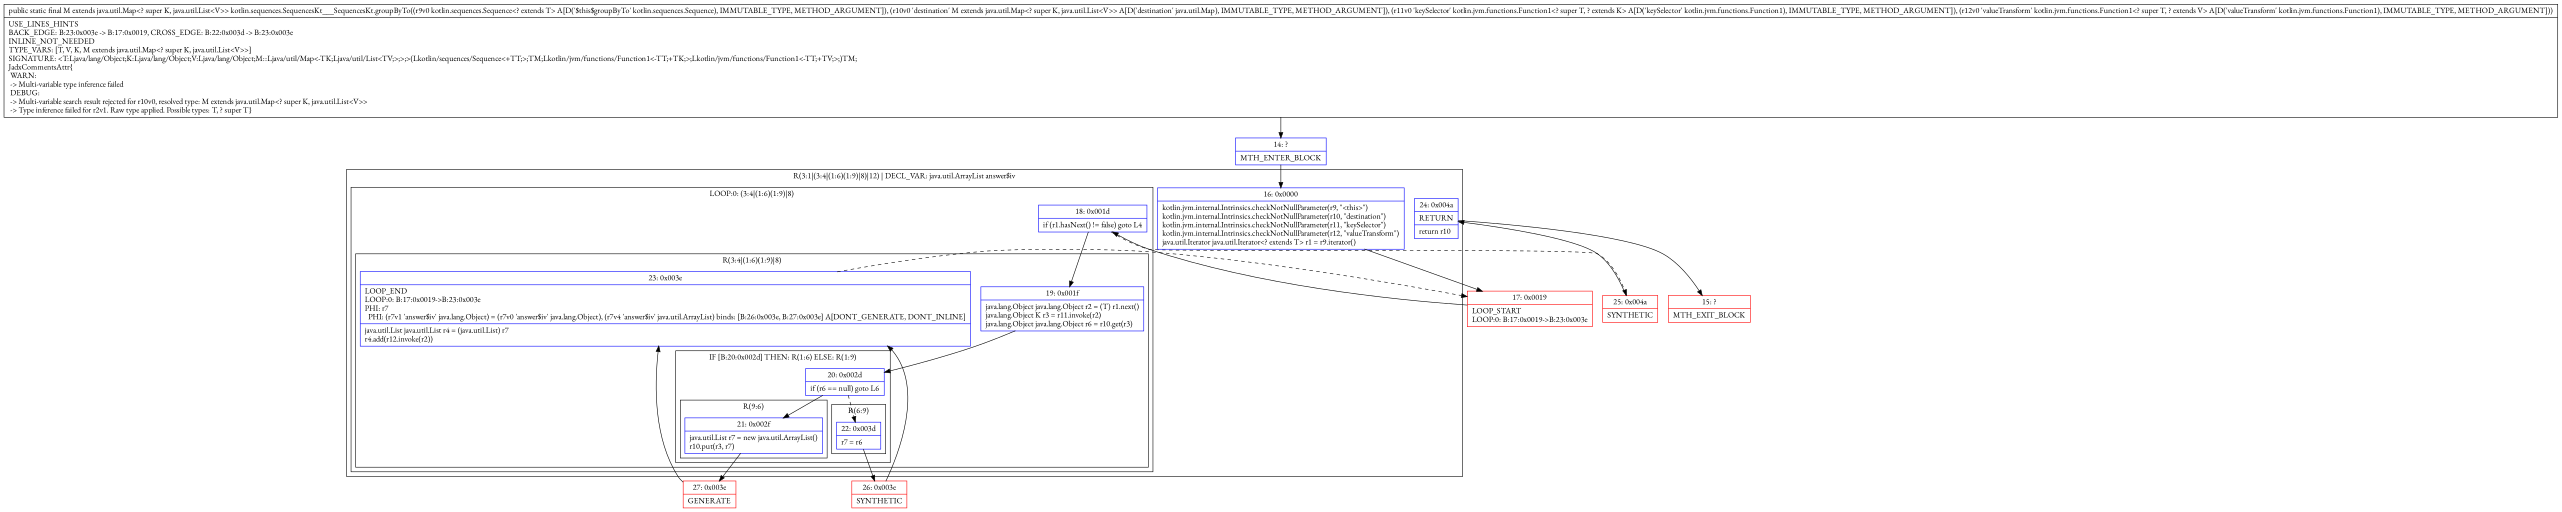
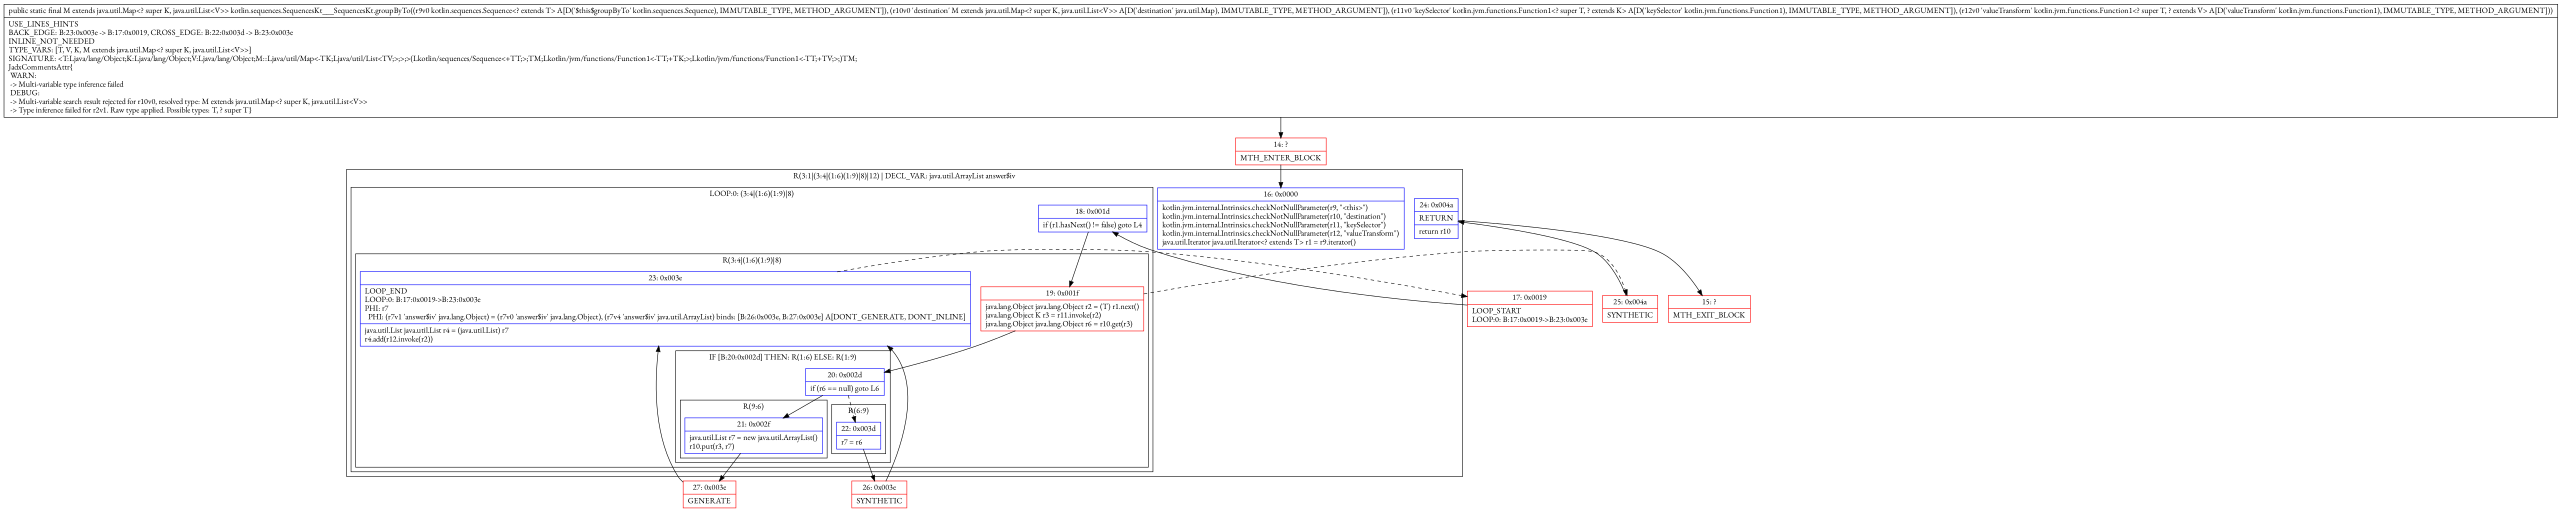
(1281, 151) -> (1281, 151)
(1389, 250) -> (1393, 258)
(1421, 269) -> none
(1062, 309) -> (1062, 309)
